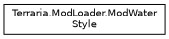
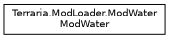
(85, 19) -> (85, 19)
